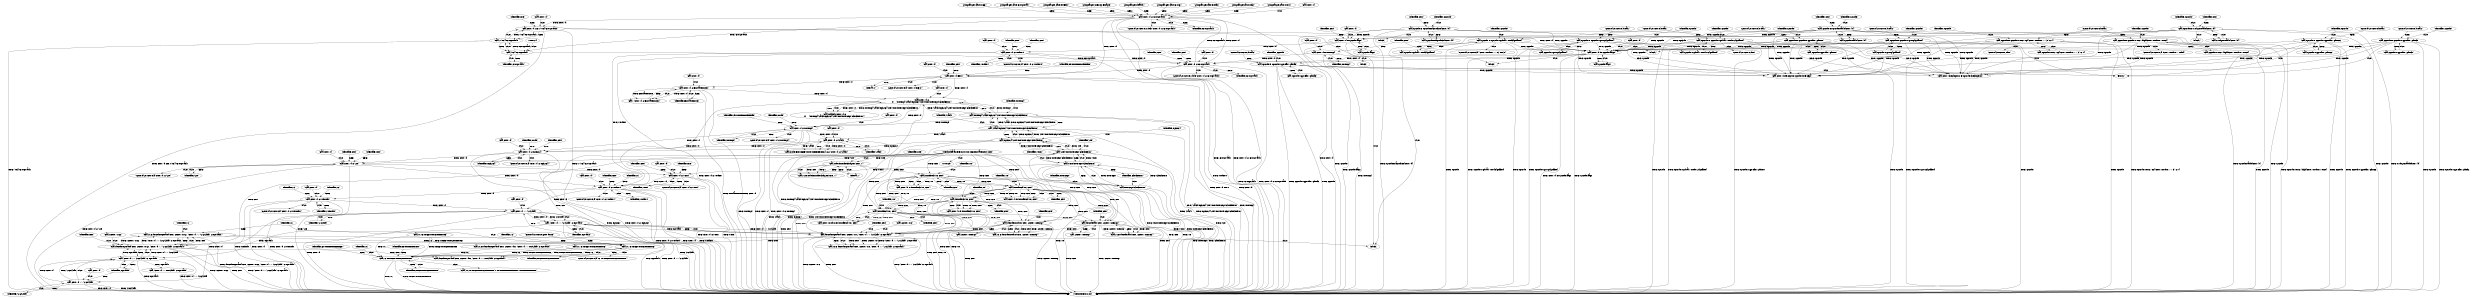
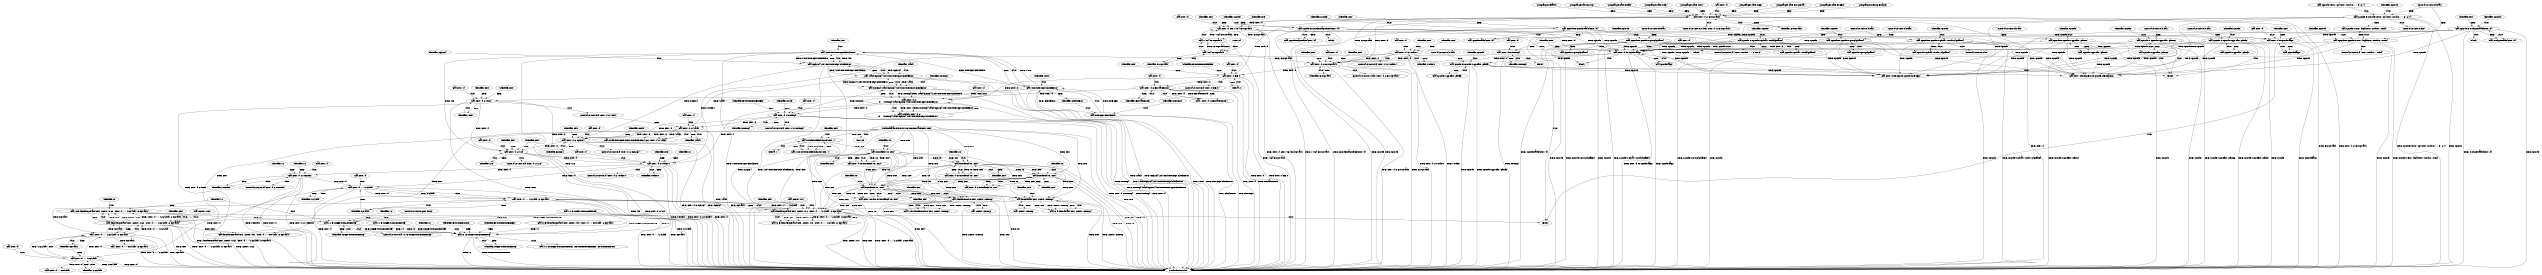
(1691, 33) -> (2097, 64)
(2038, 47) -> (2374, 22)
(817, 145) -> (644, 122)
(513, 168) -> (471, 137)
(1086, 182) -> none
none -> (57, 270)
